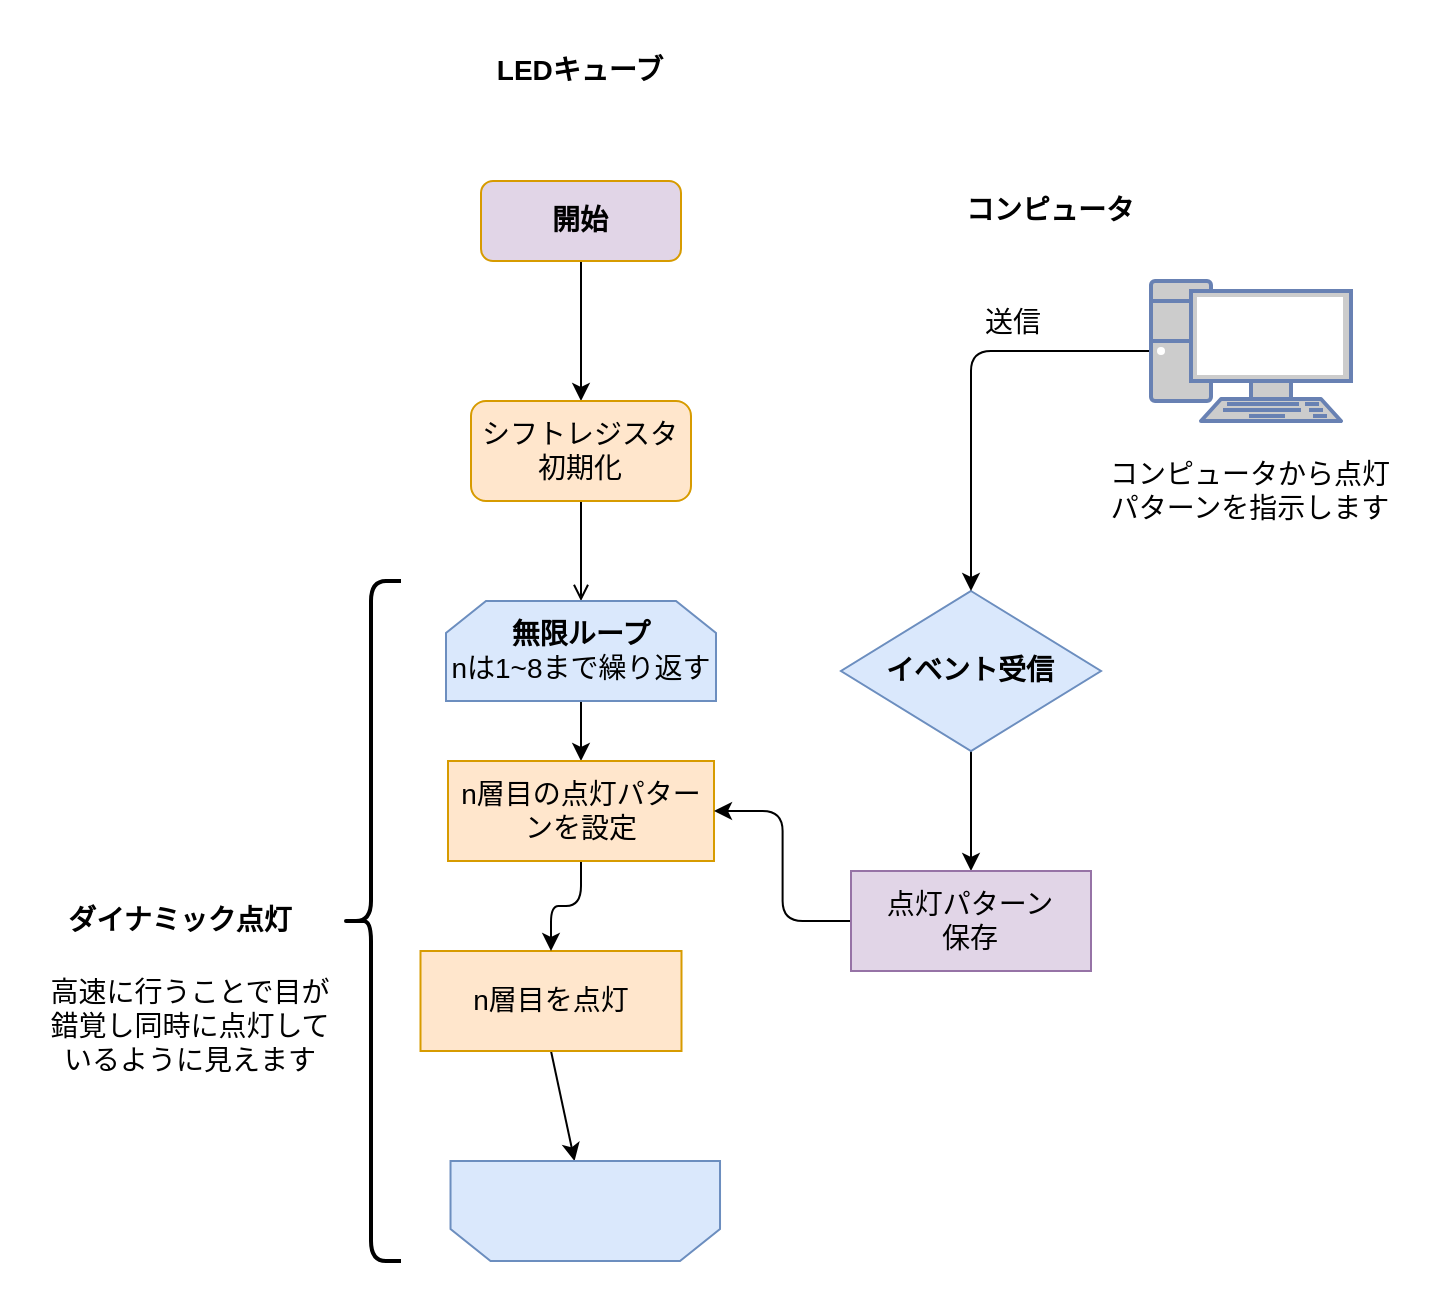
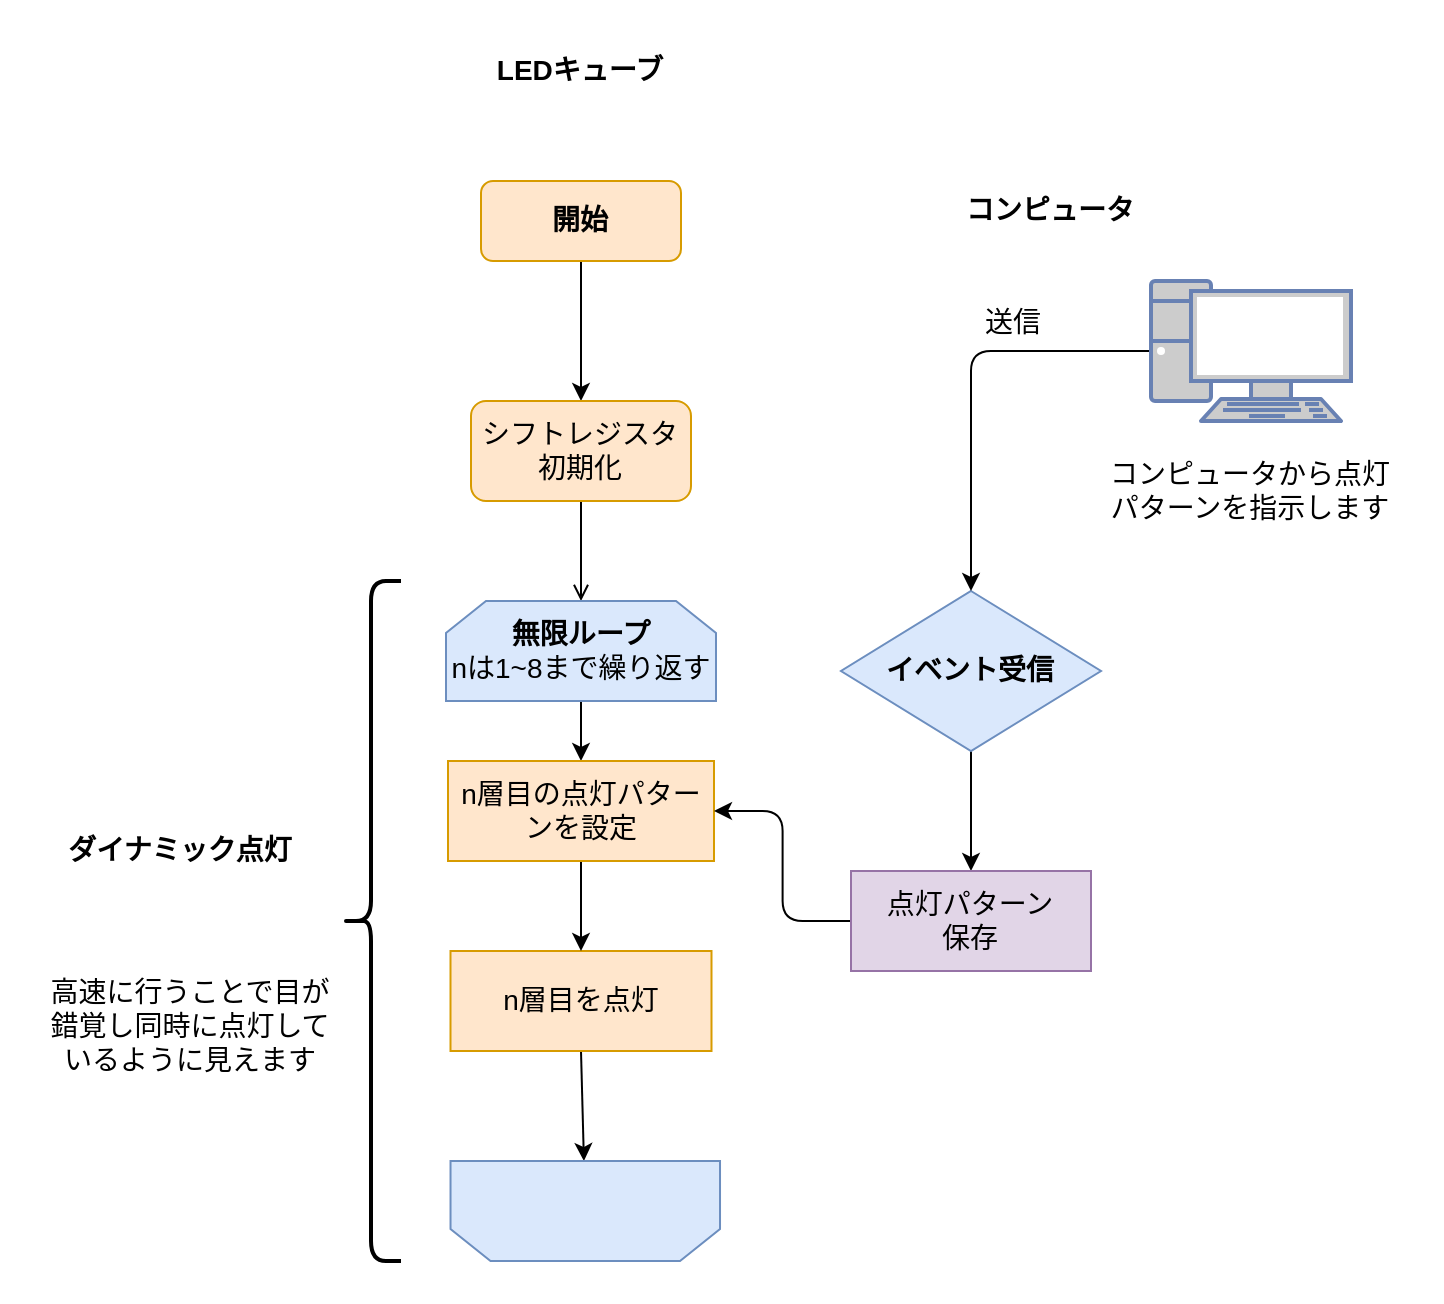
(581, 221) -> (581, 221)
(181, 921) -> (181, 851)
(551, 1001) -> (581, 1001)
